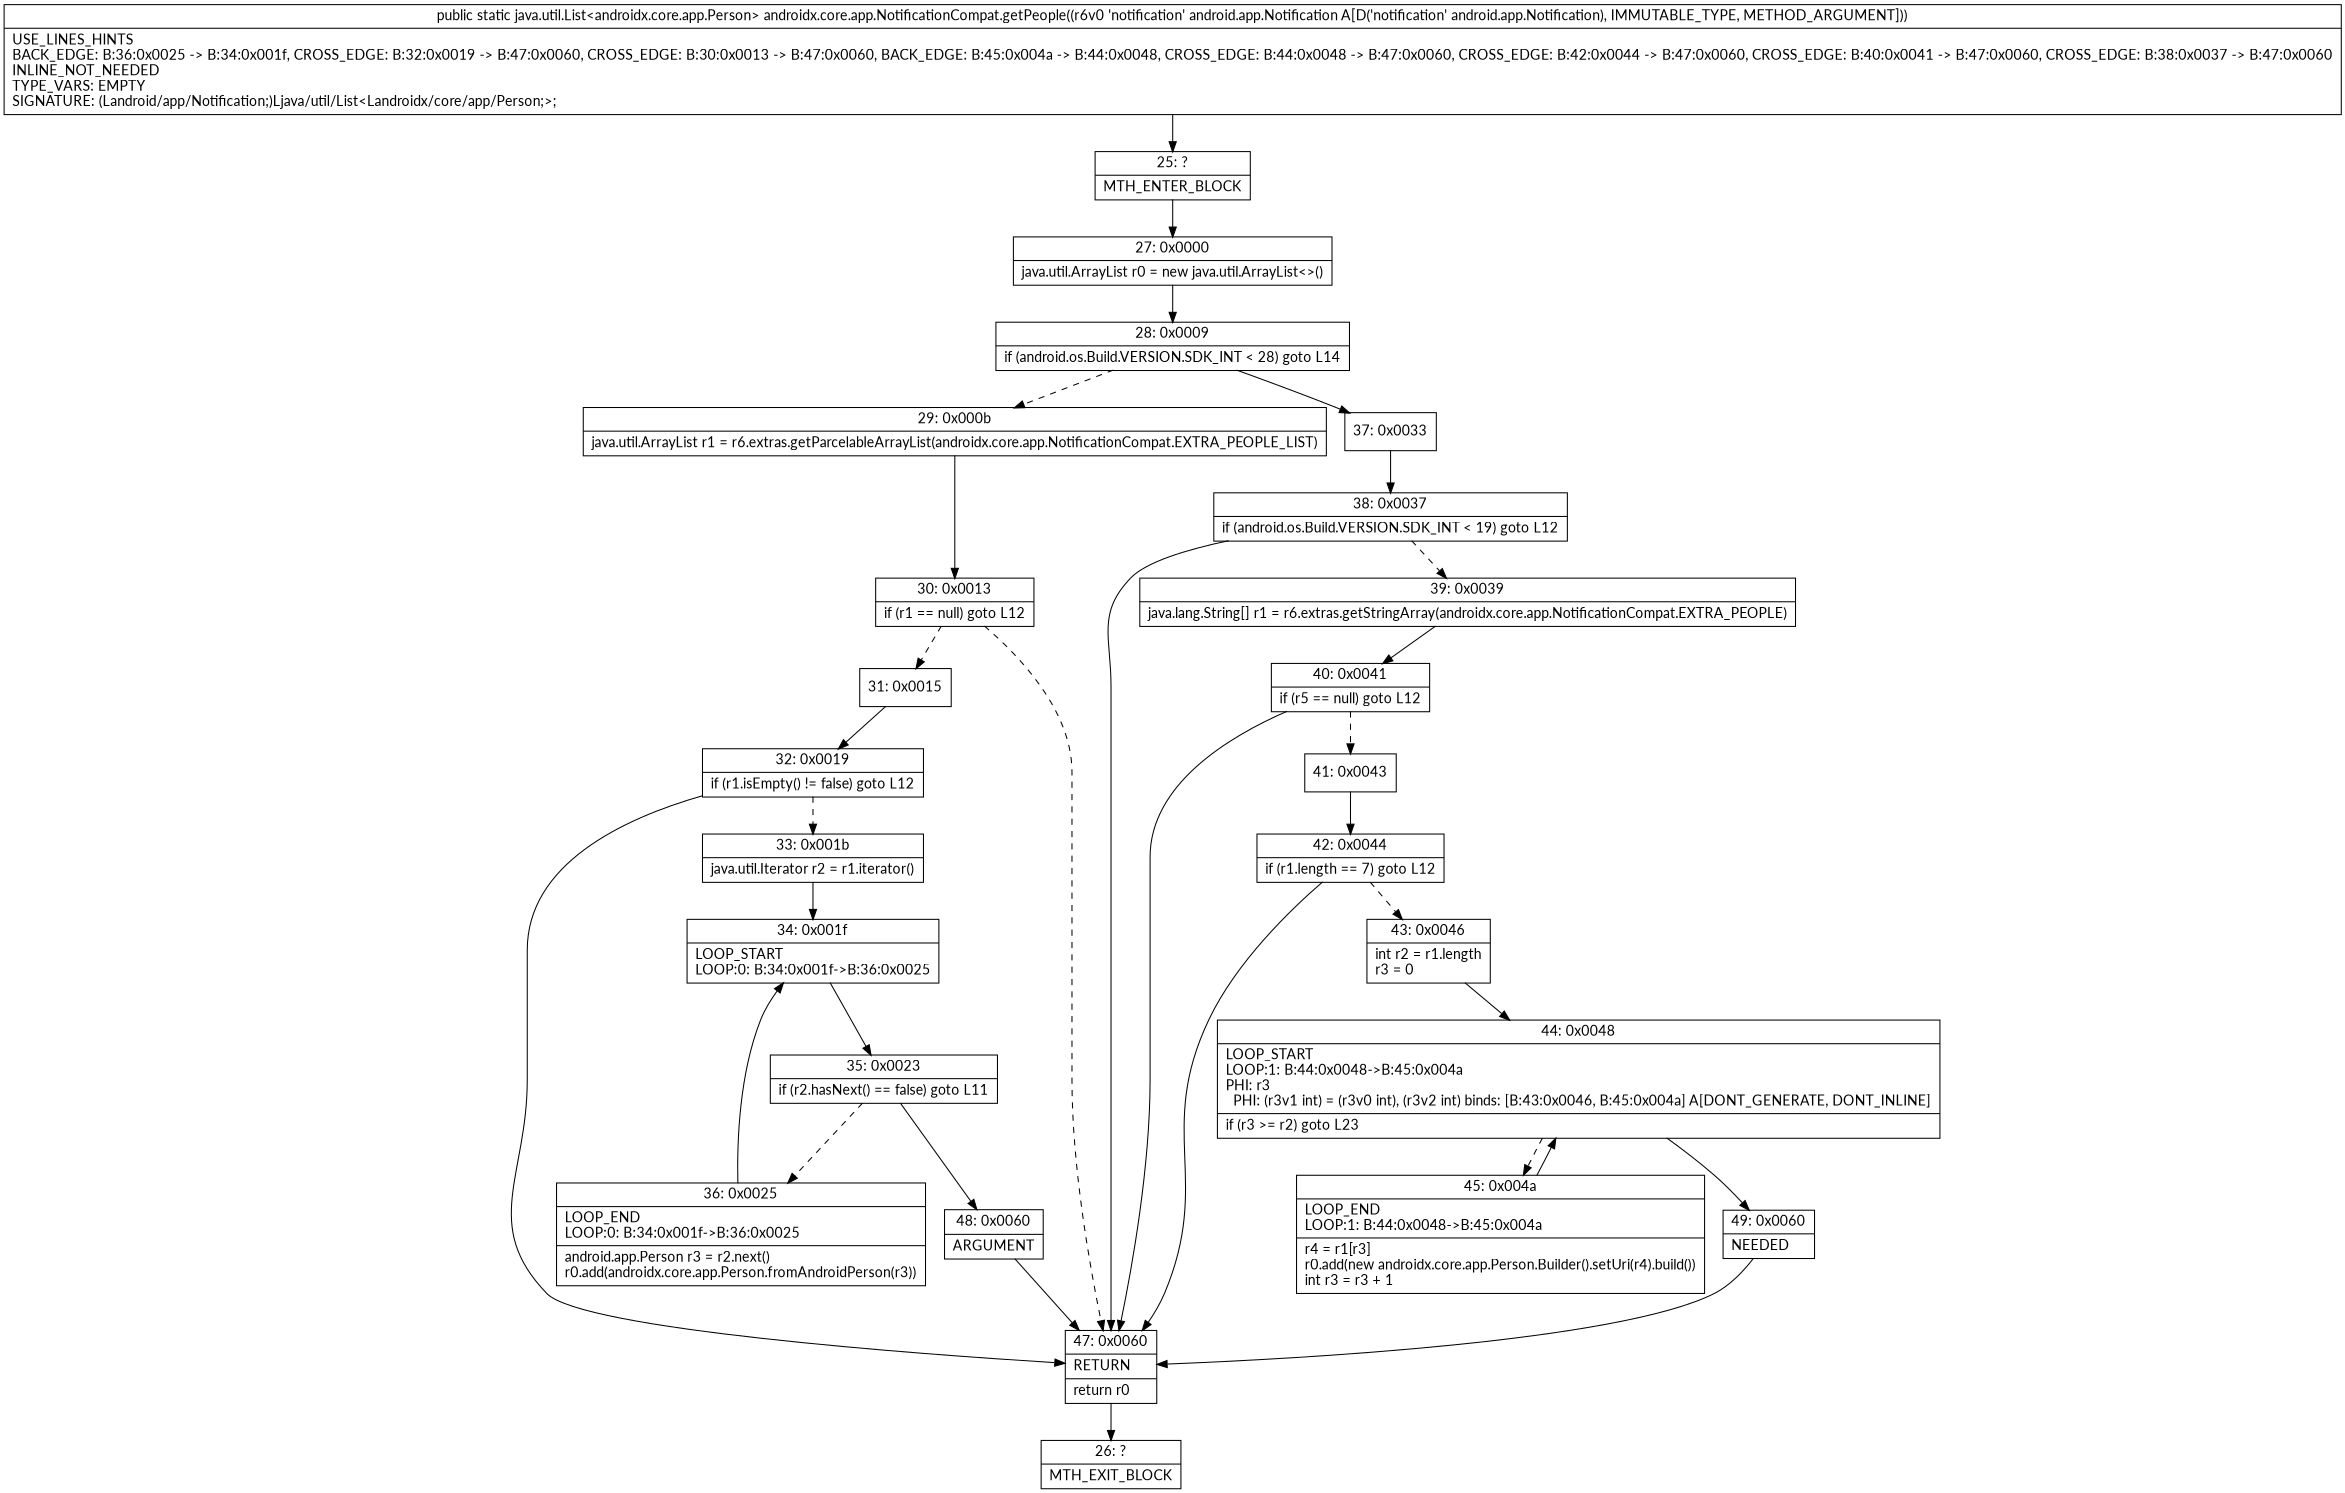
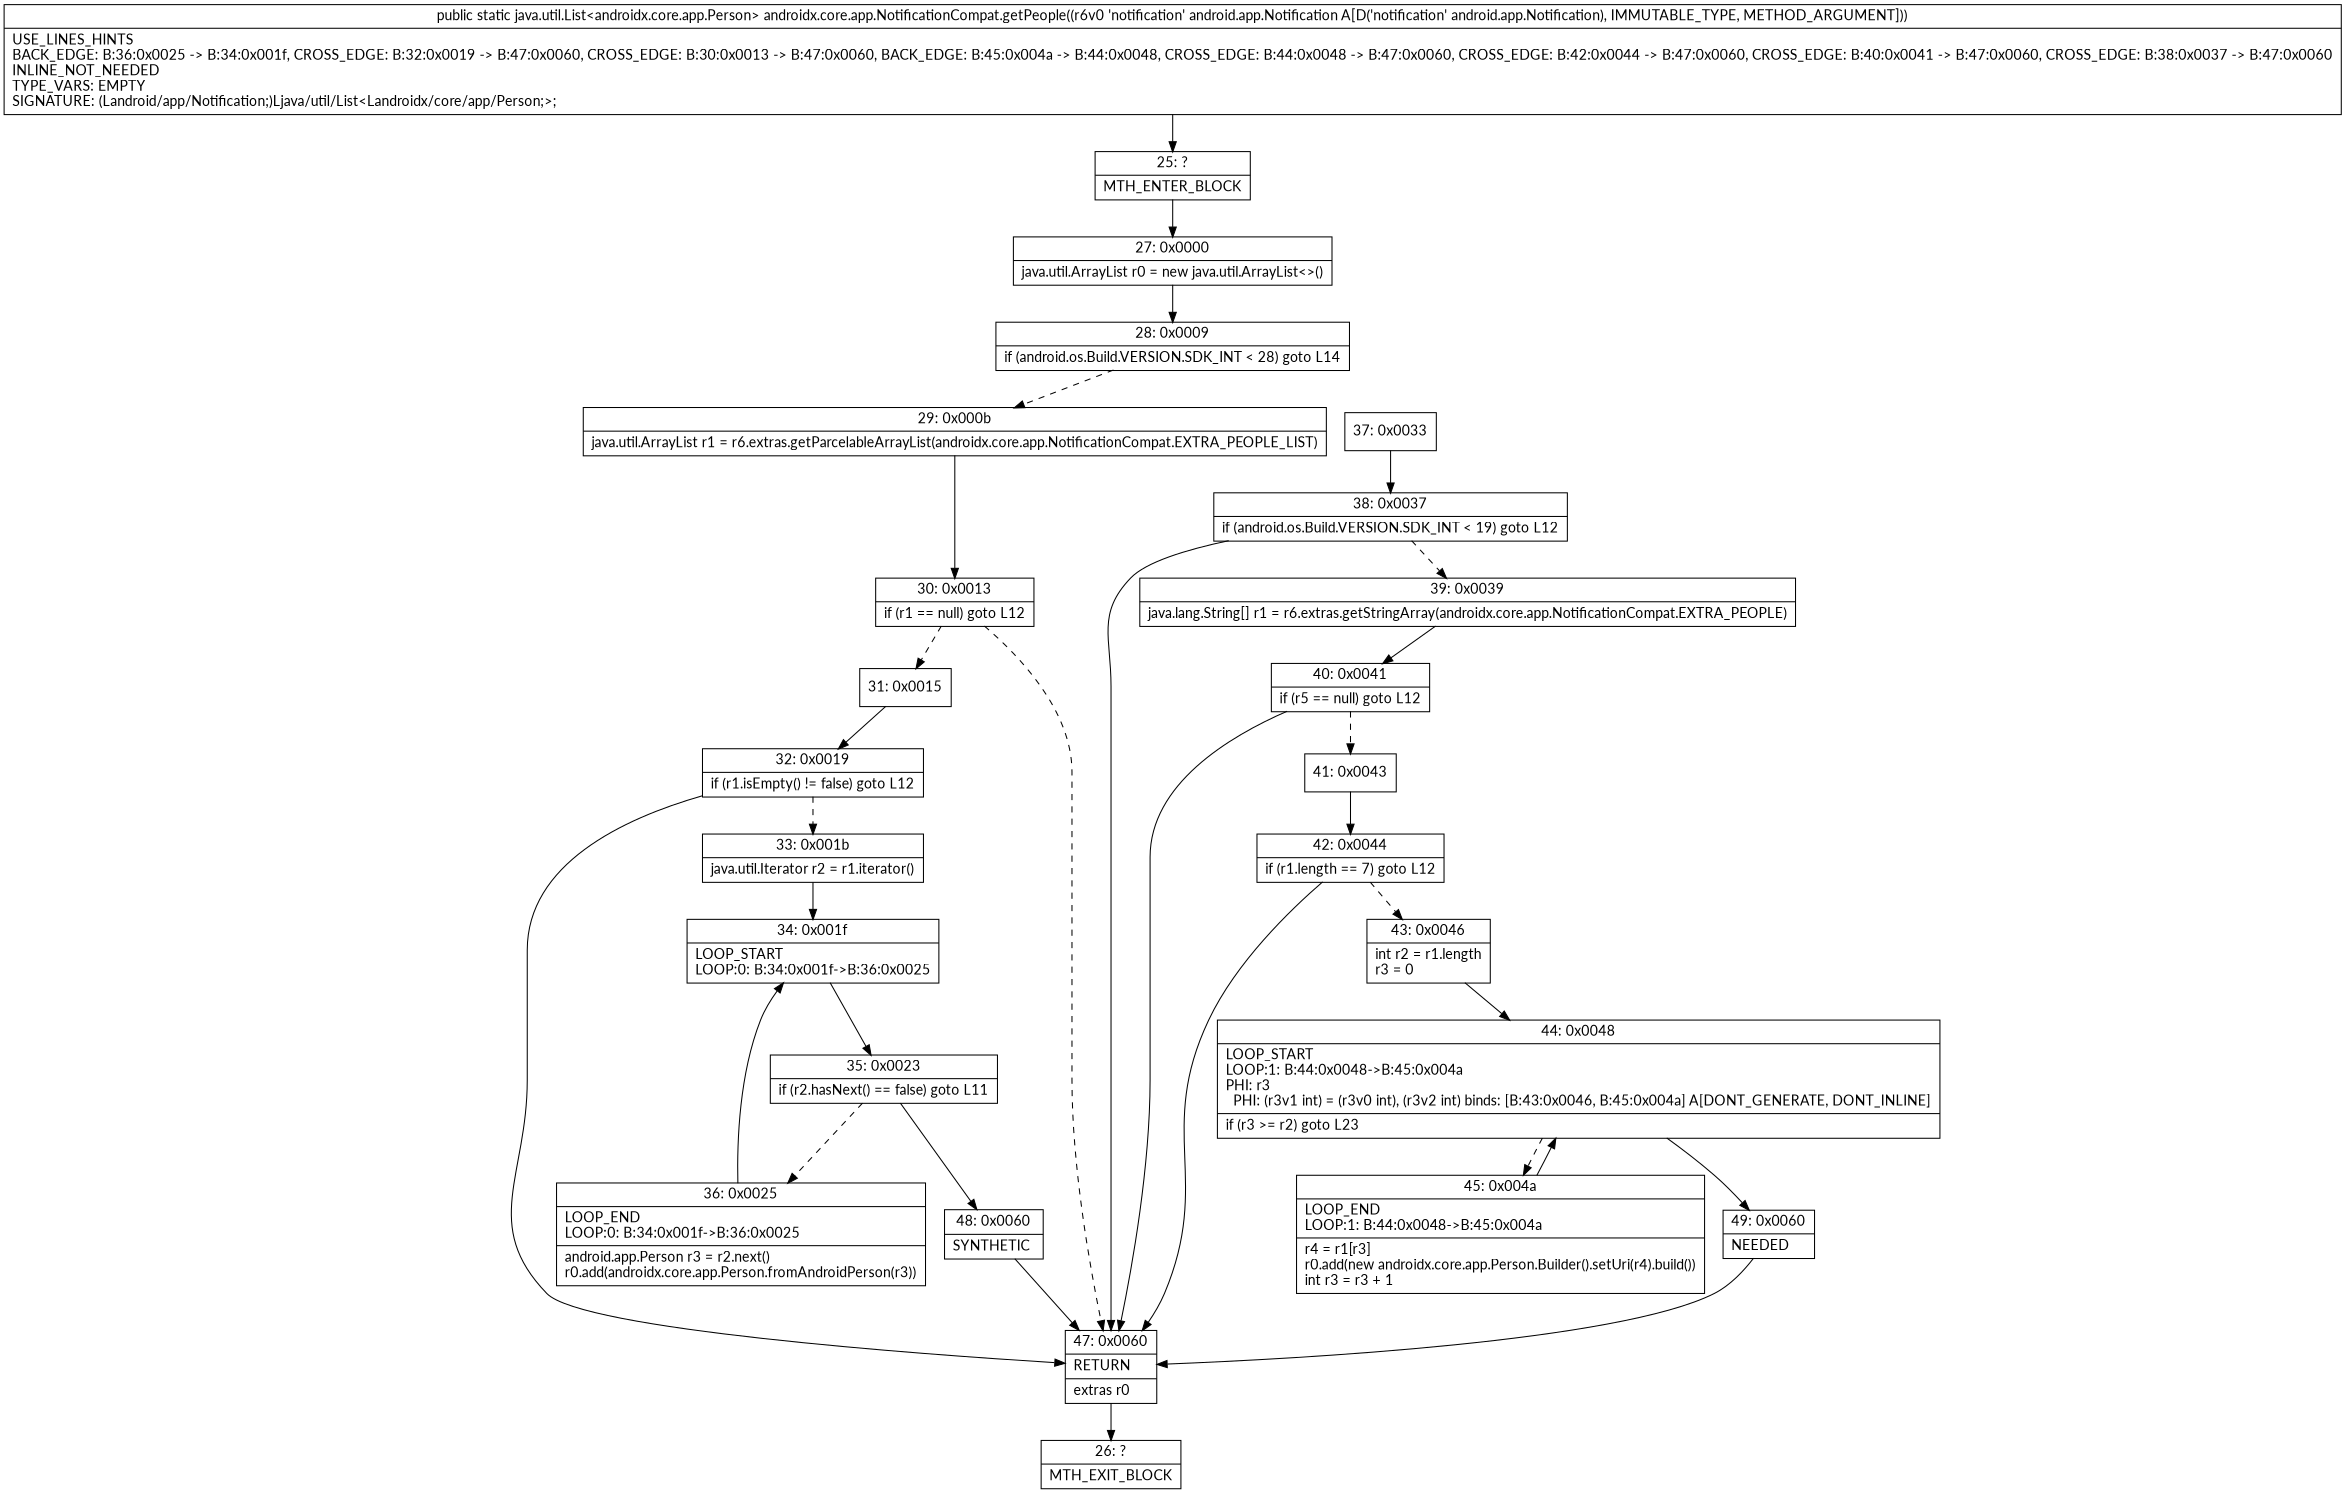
(1289, 389) -> none
(994, 1246) -> (992, 1246)
(1102, 1391) -> (1102, 1391)
